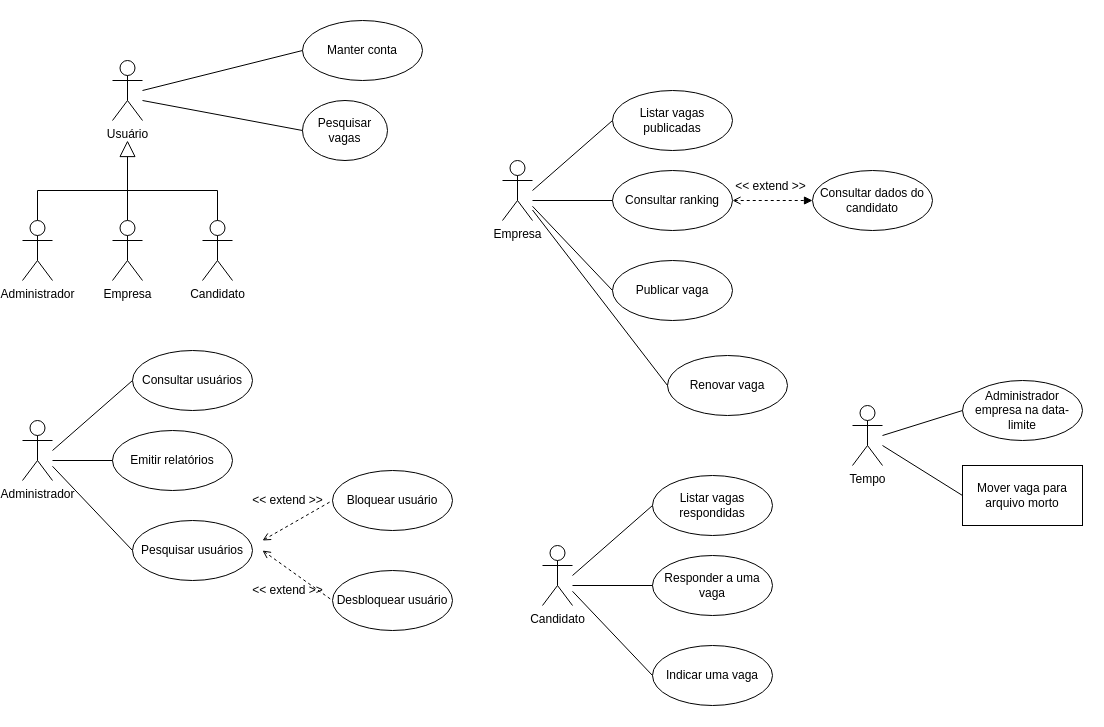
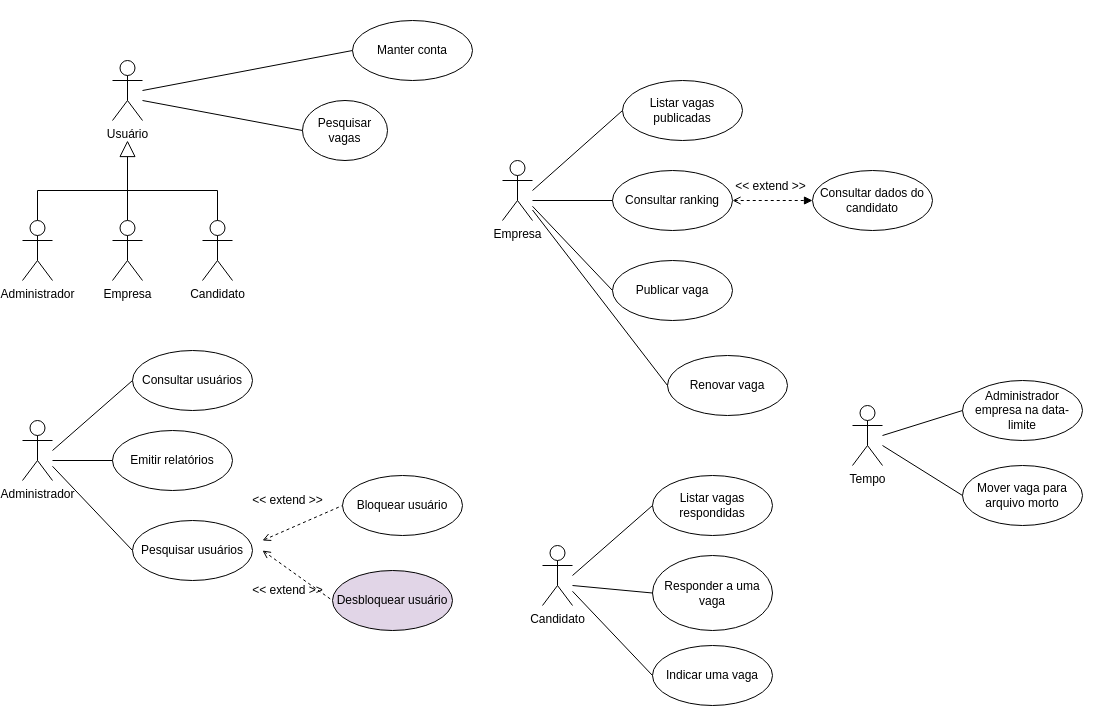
(363, 51) -> (413, 51)
(673, 121) -> (683, 111)
(1023, 496) -> (1023, 496)
(393, 501) -> (403, 506)
(713, 586) -> (713, 593)
(393, 601) -> (393, 601)
